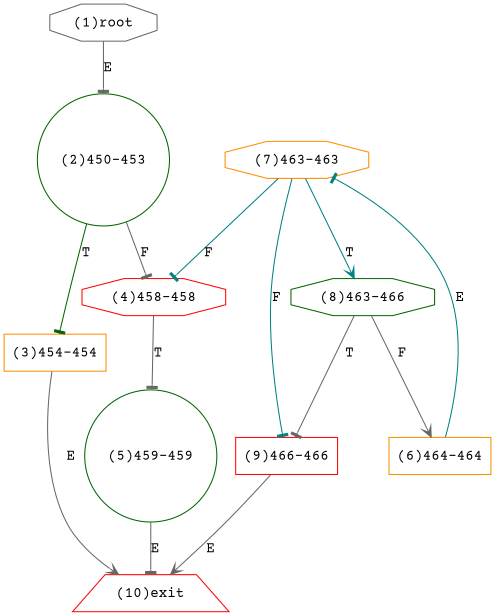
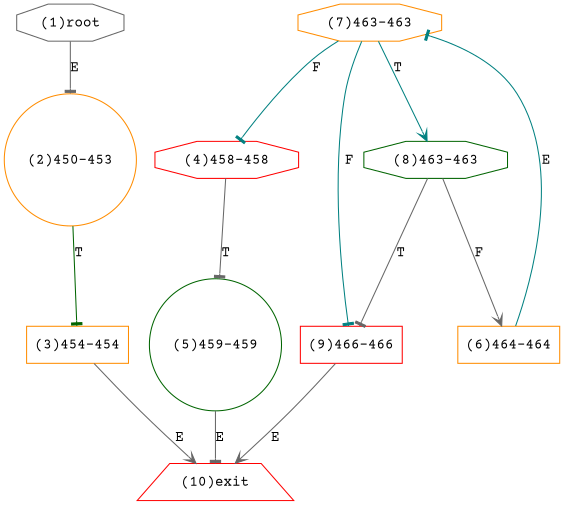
(103, 160) -> (70, 160)
(136, 248) -> none
(363, 297) -> (436, 160)
